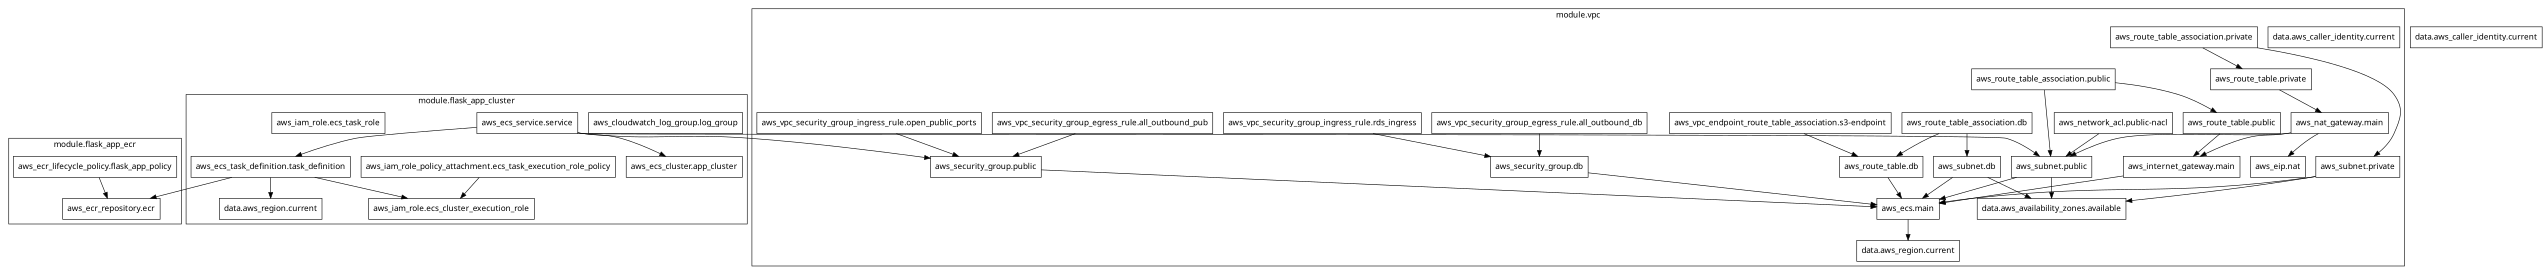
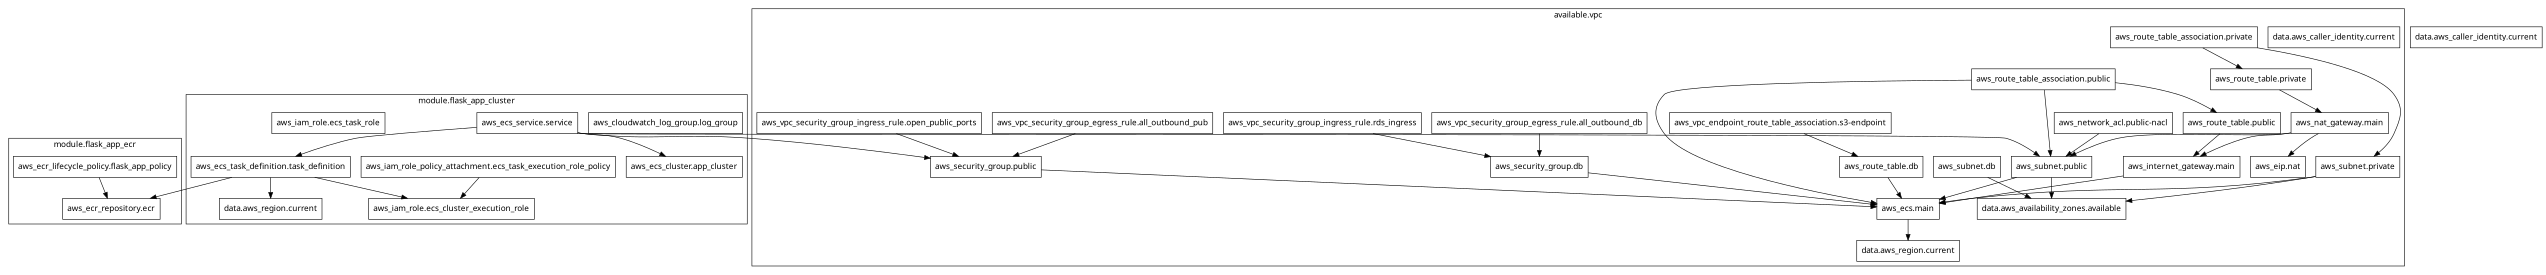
(1578, 15) -> (1578, 15)
(1967, 123) -> none
(1940, 186) -> (1686, 90)
